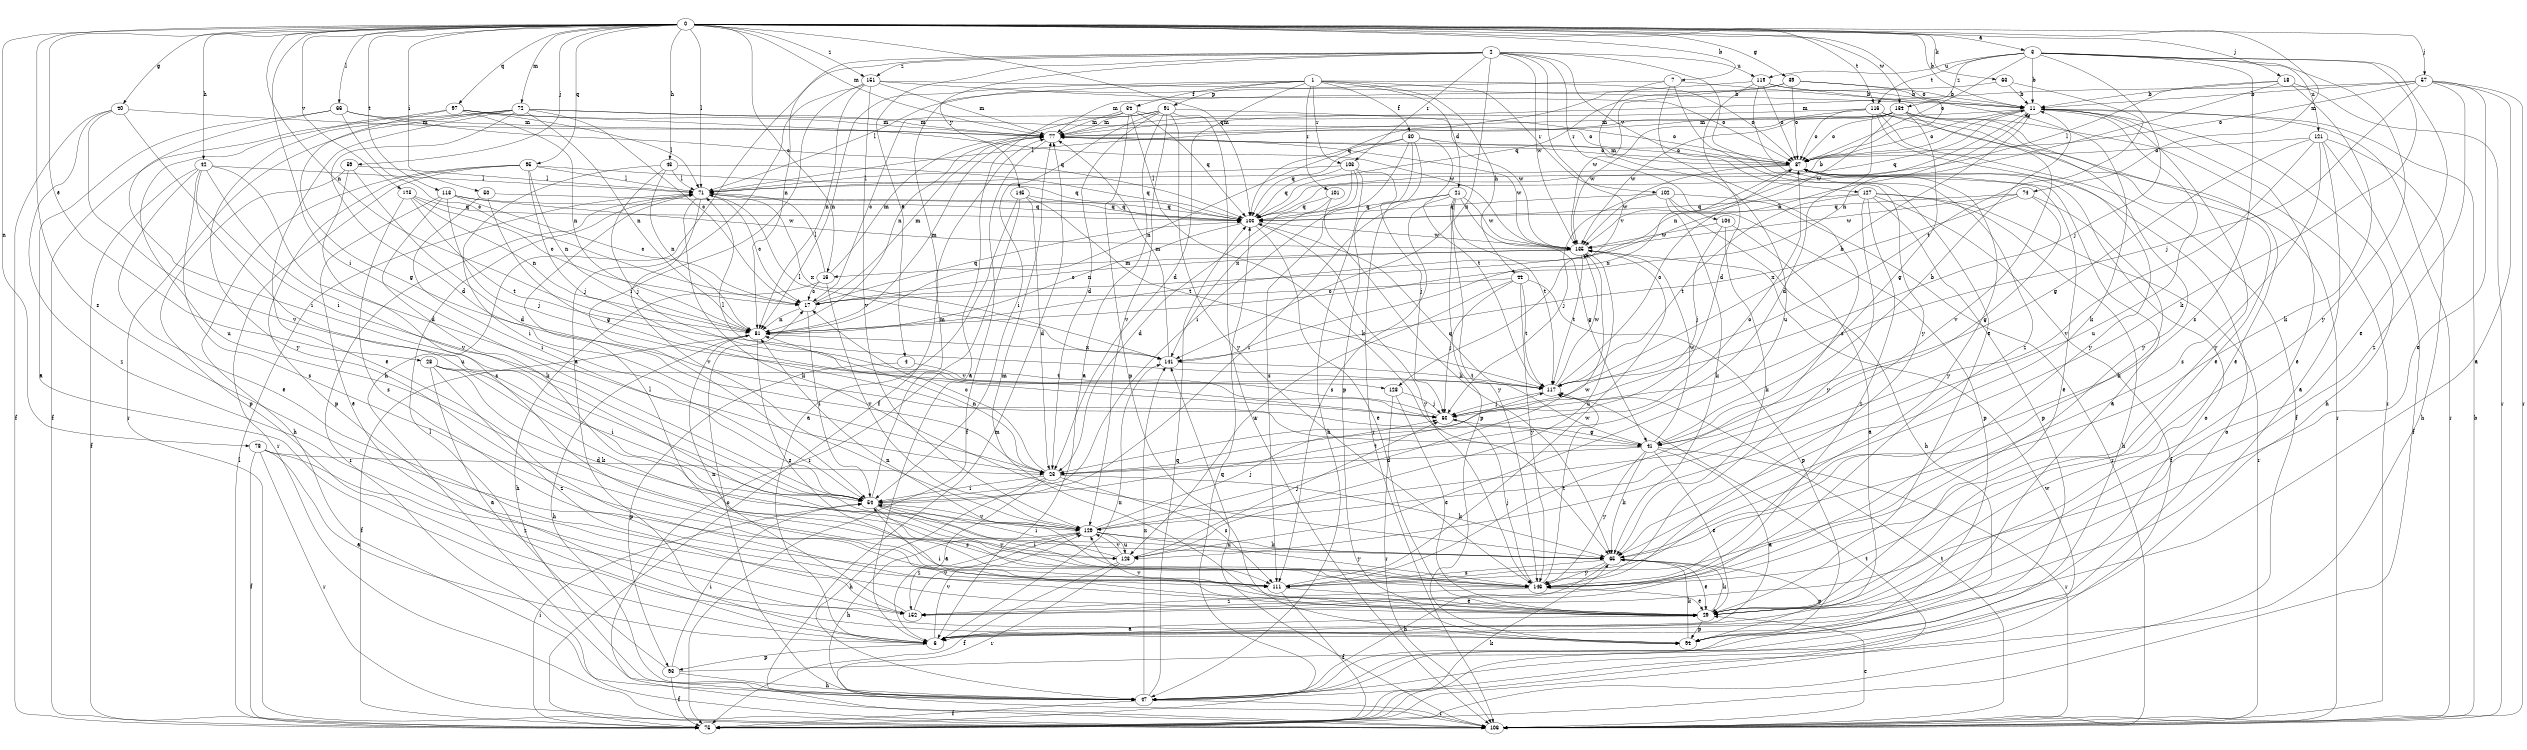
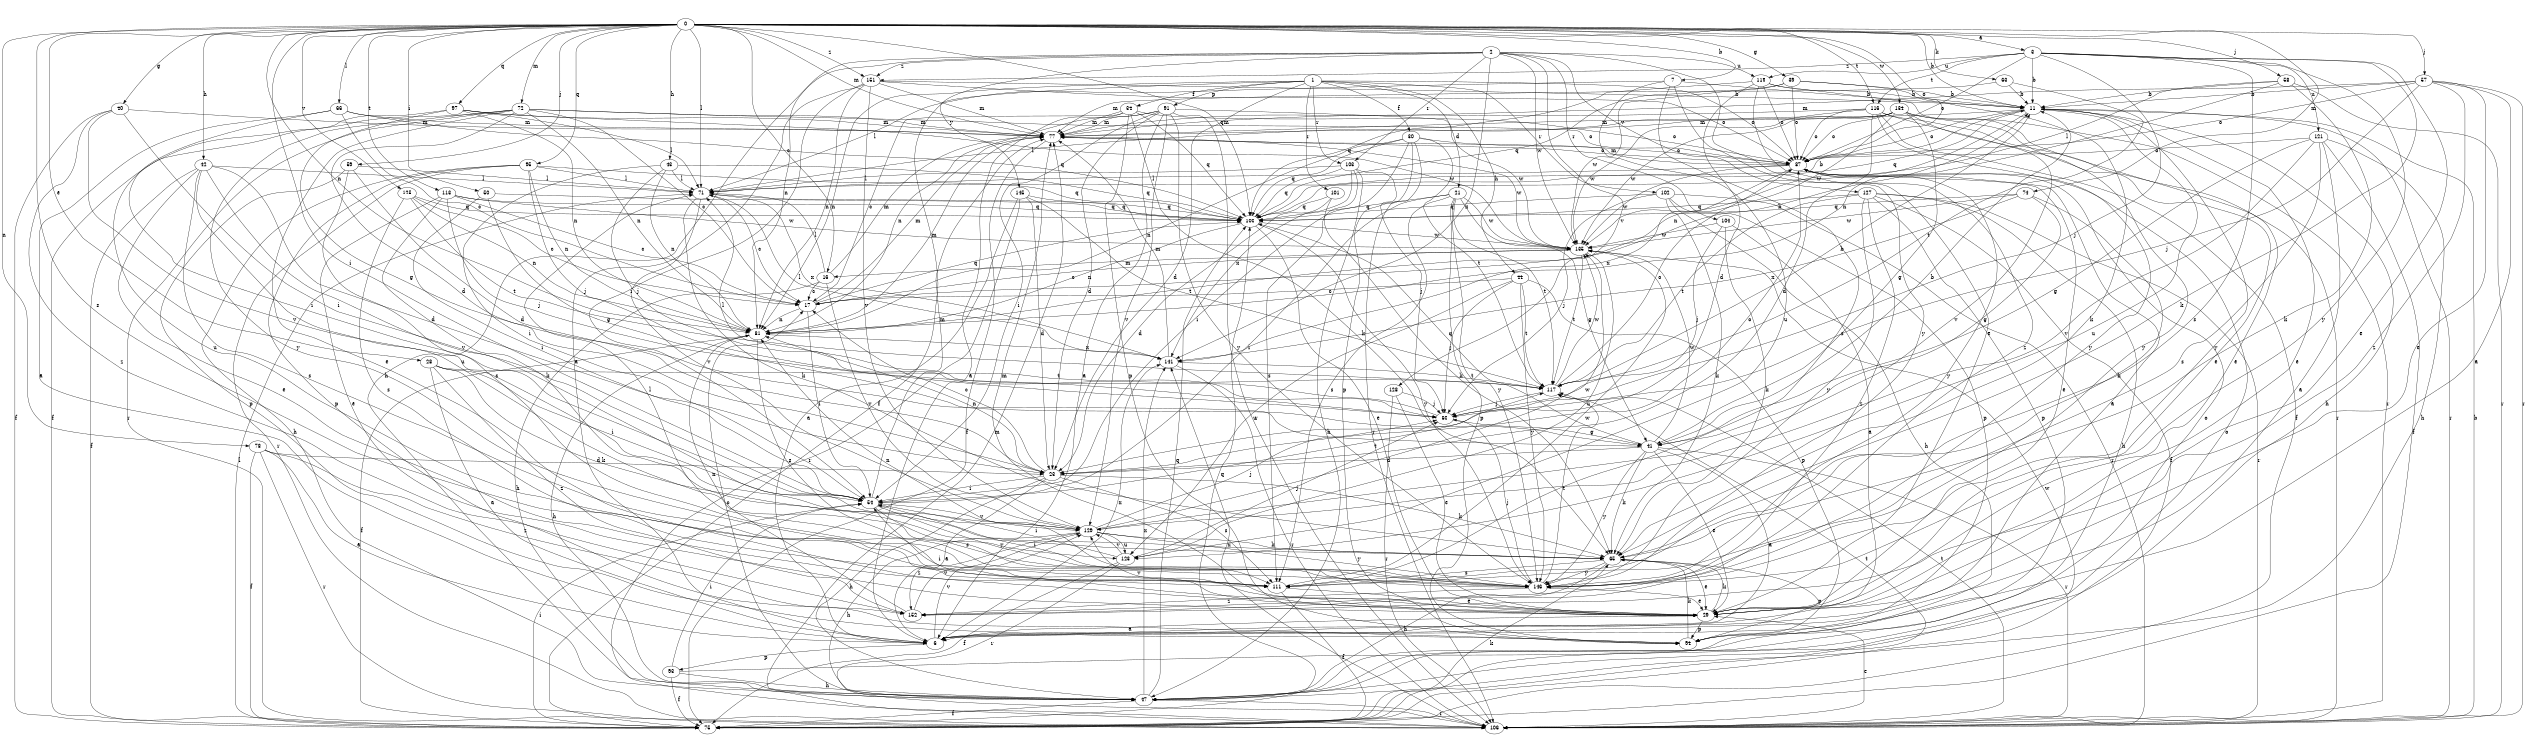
(1960, 69) -> (1454, 73)
(2286, 81) -> (2286, 81)
(906, 362) -> none
(396, 386) -> (536, 496)
(410, 399) -> none
(613, 687) -> (1302, 564)
